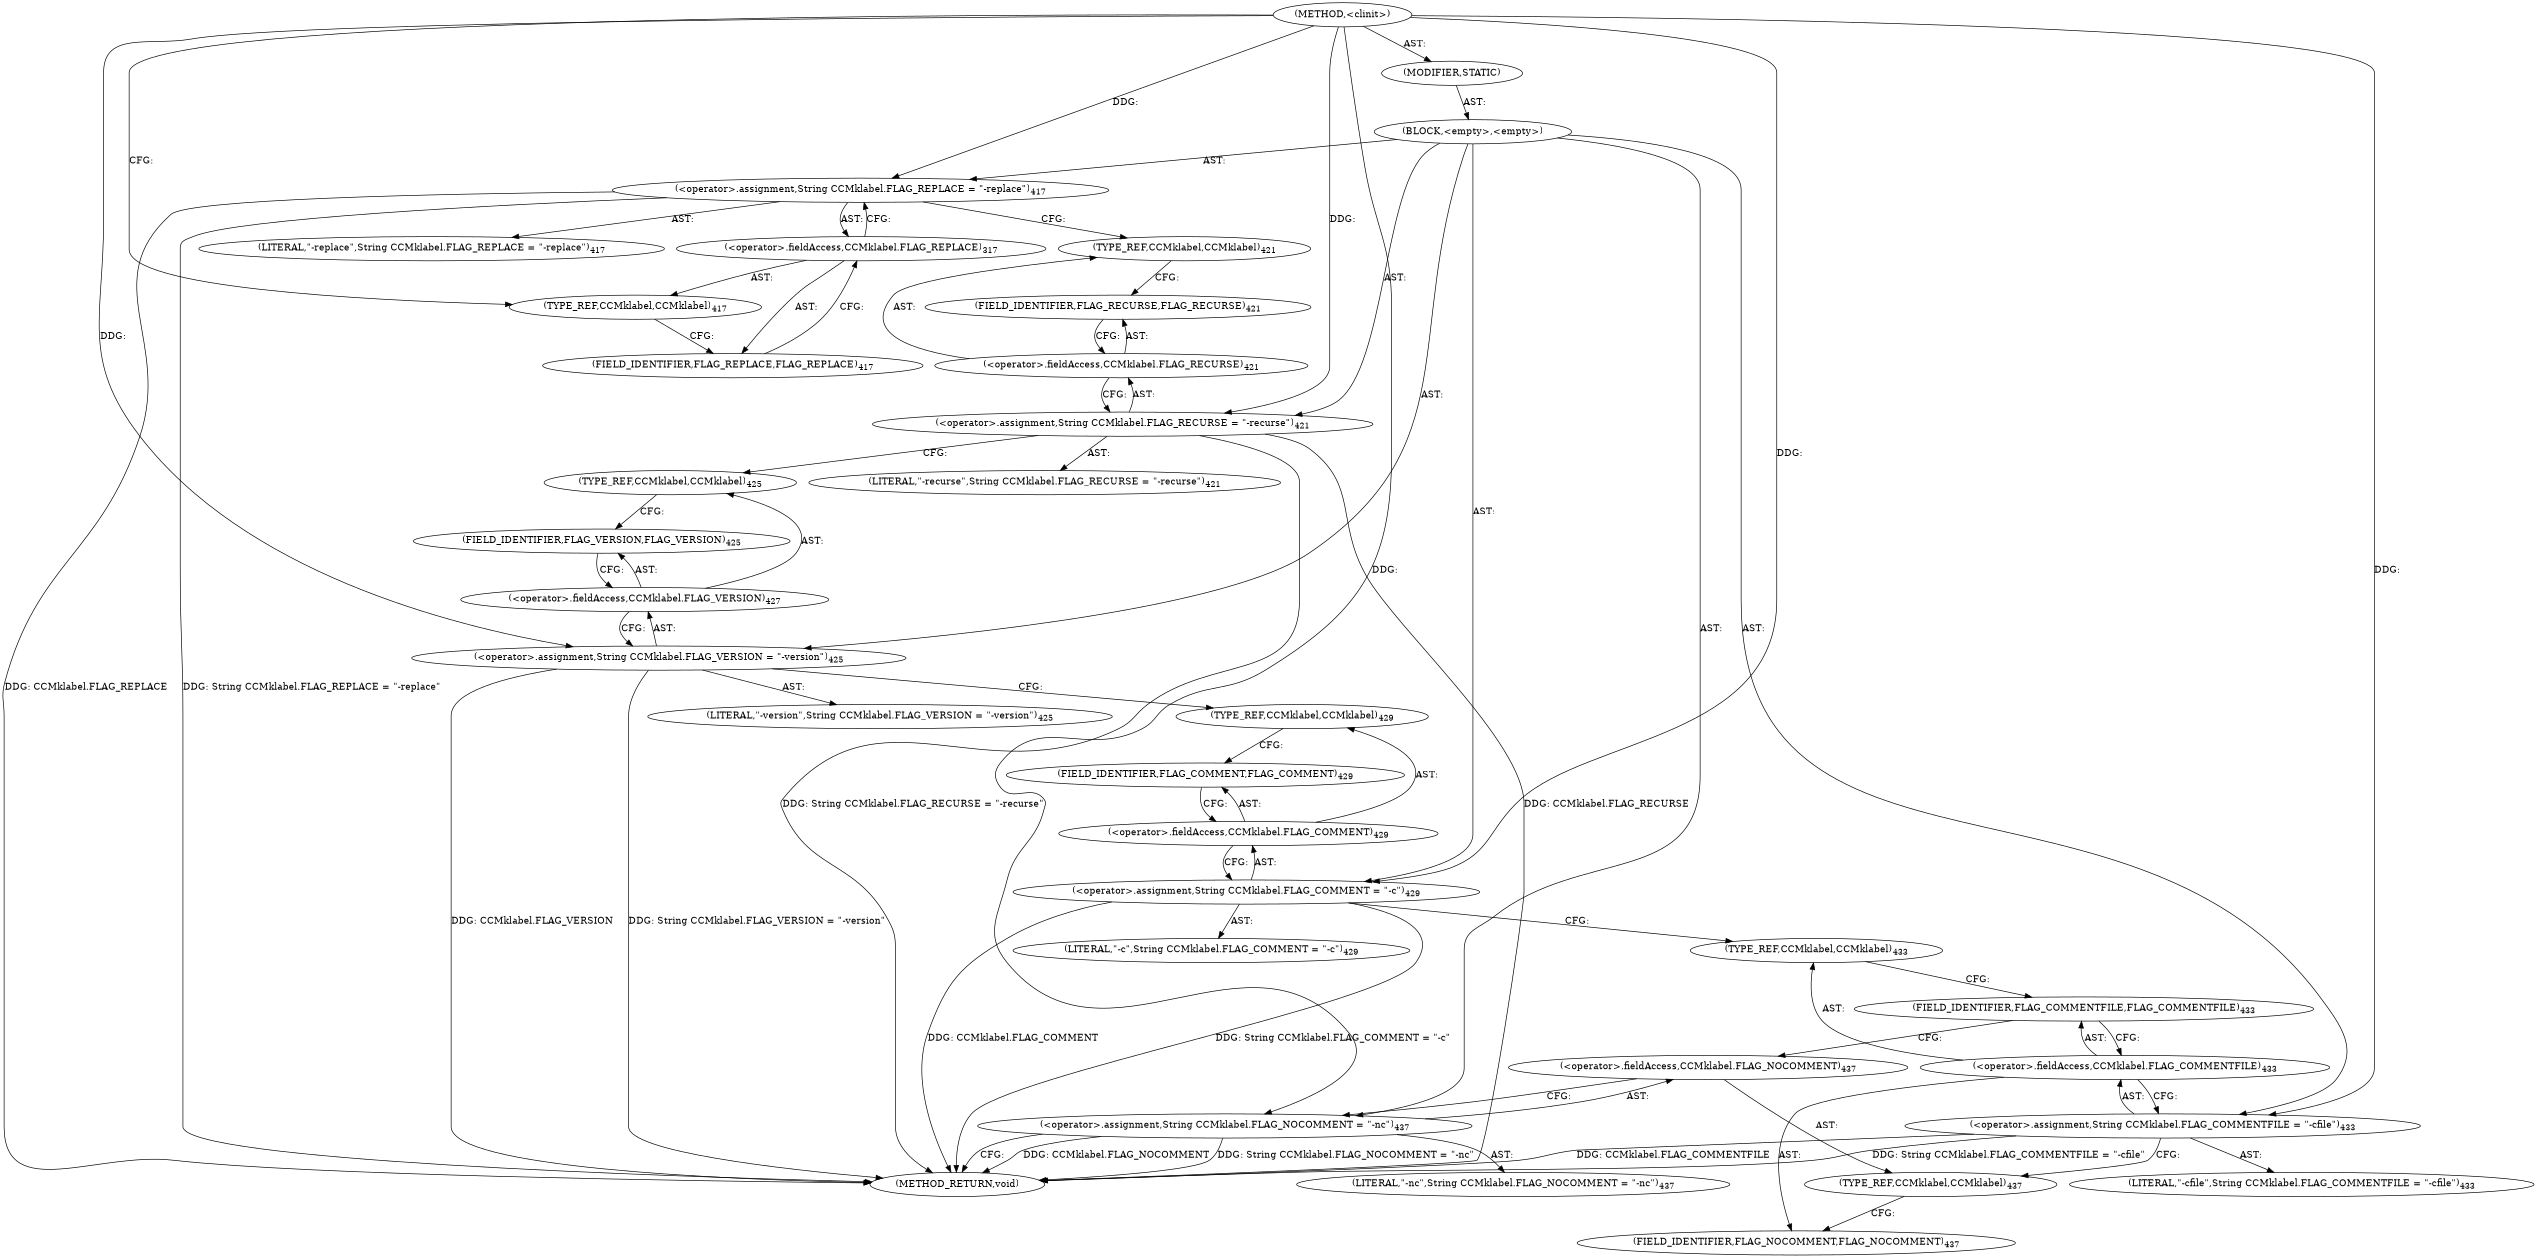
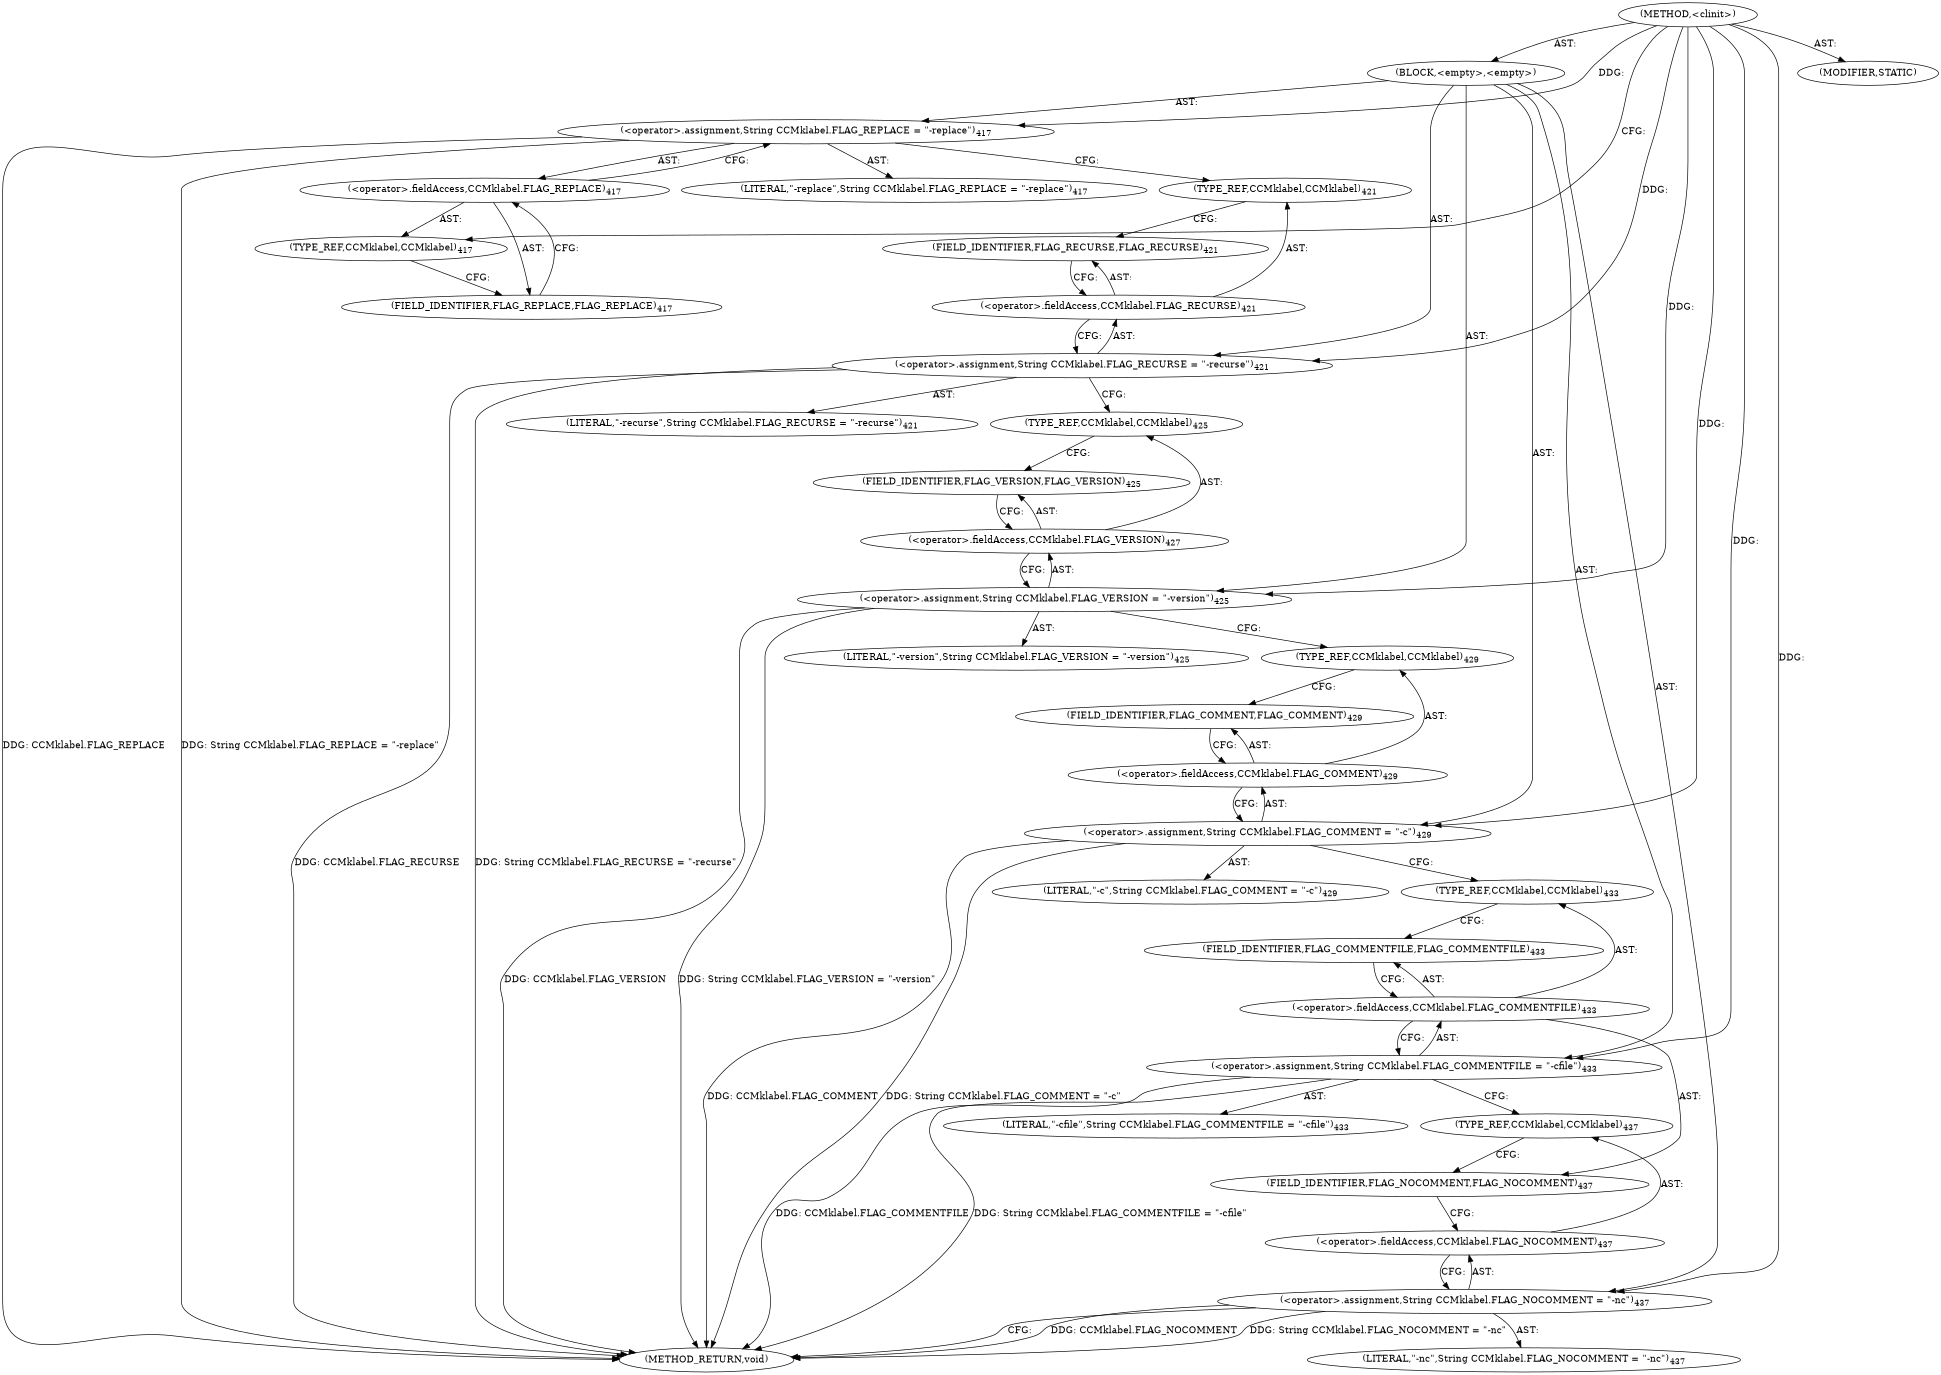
(1461, 99) -> (1565, 36)
(990, 248) -> (614, 189)
(1899, 1038) -> (1445, 1211)
